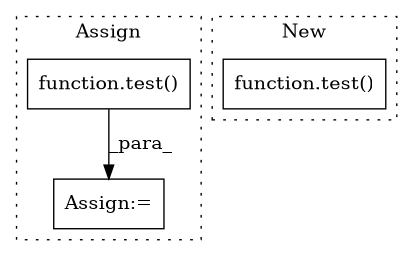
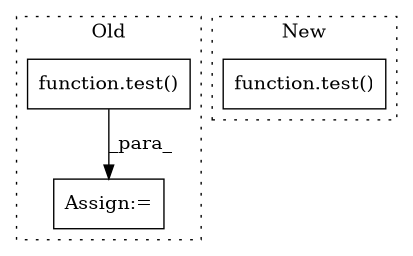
(109, 32) -> (109, 32)
